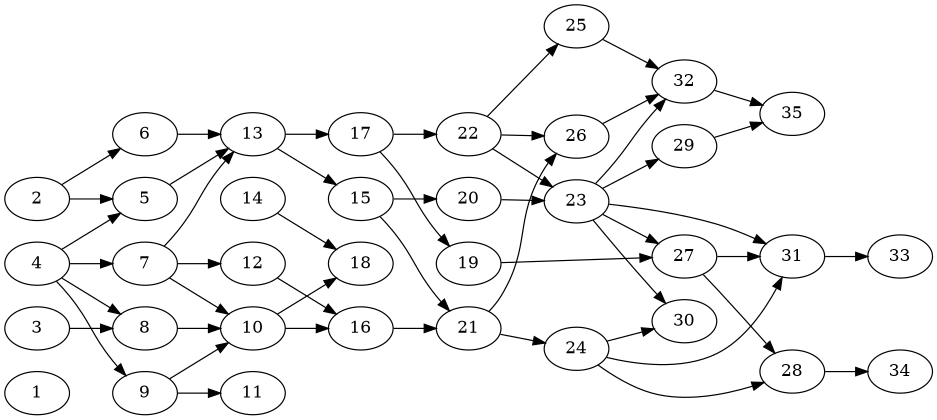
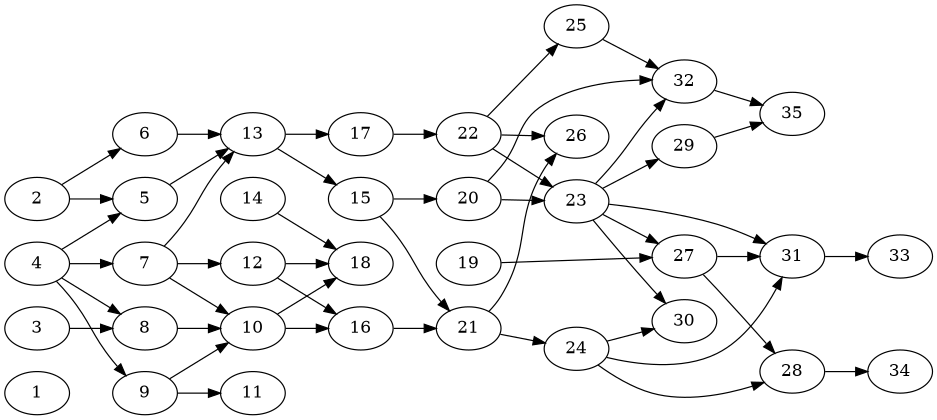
(625, 112) -> (545, 104)
(410, 191) -> none
none -> (301, 264)
